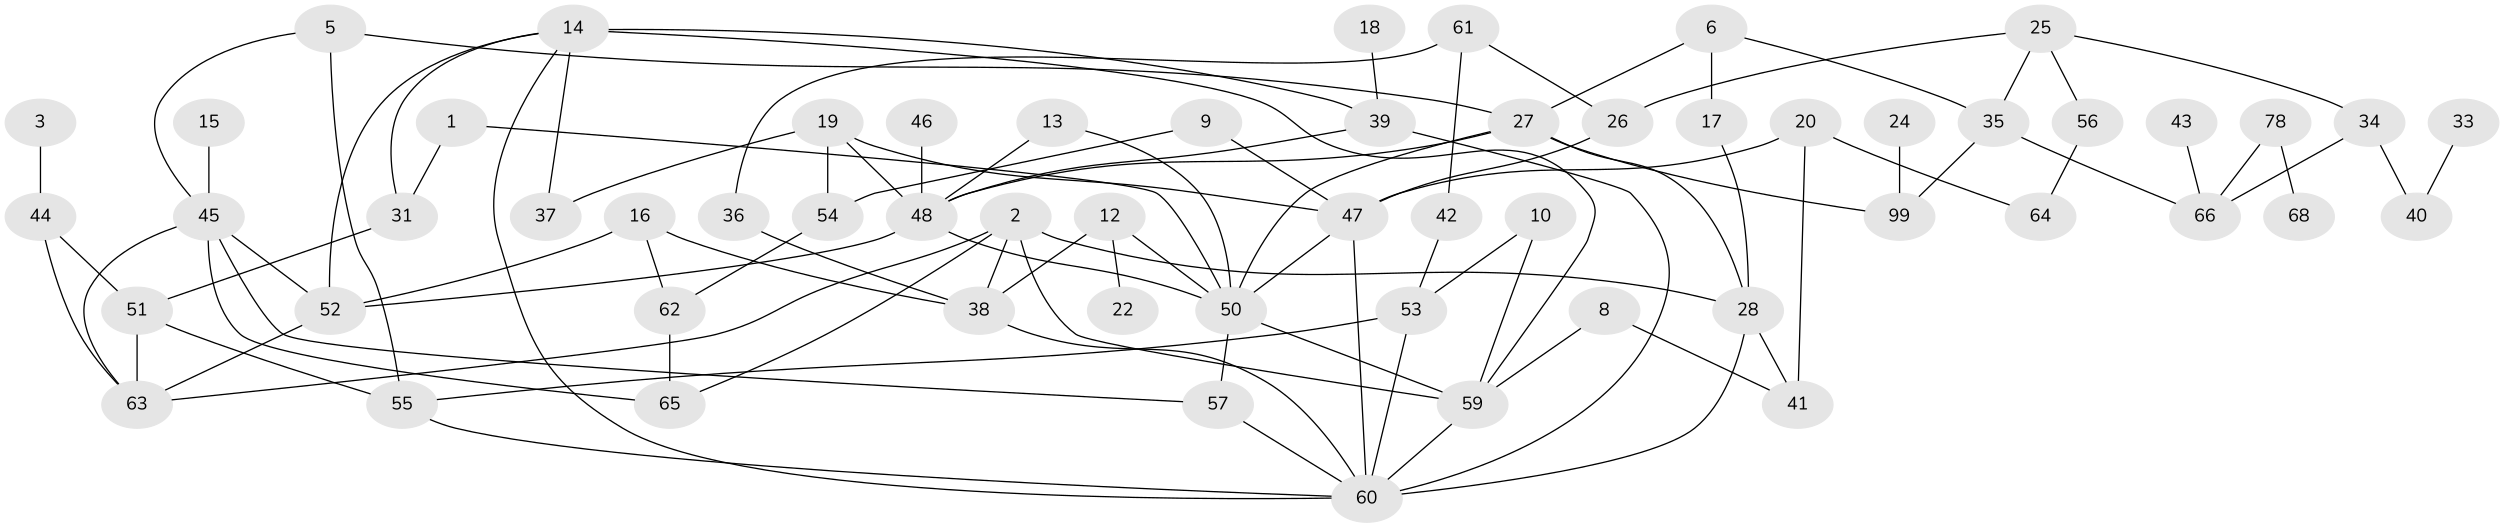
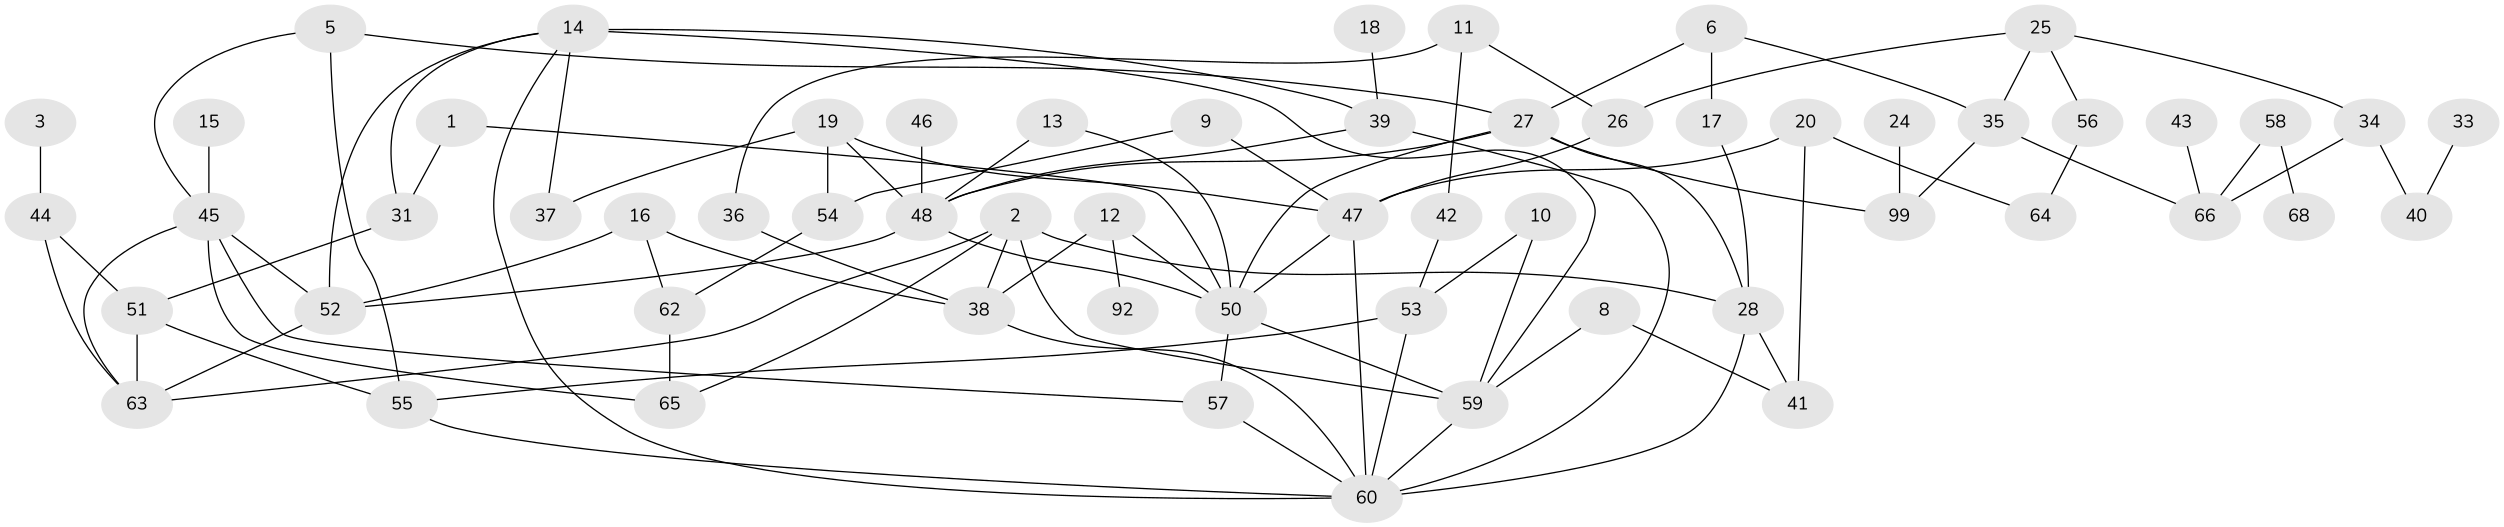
(1464, 29) -> (1464, 29)
(2276, 123) -> (2276, 123)
(1123, 311) -> (1123, 311)
